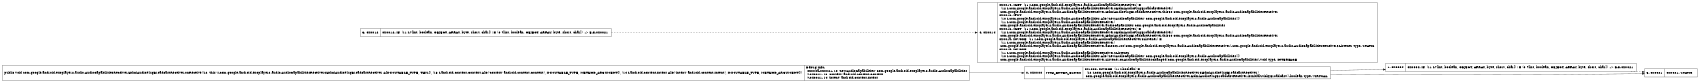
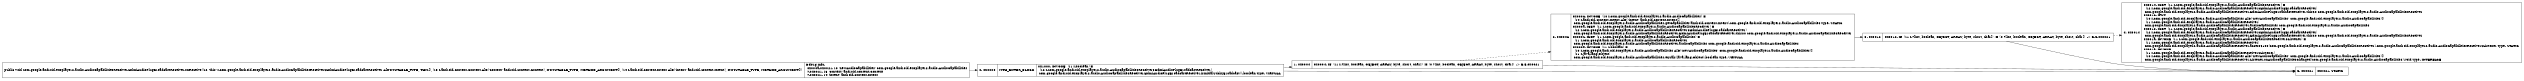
none -> (1703, 37)
none -> (2148, 67)
(1637, 72) -> (1918, 68)
